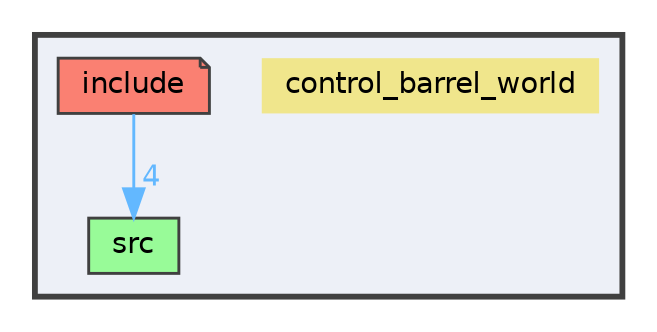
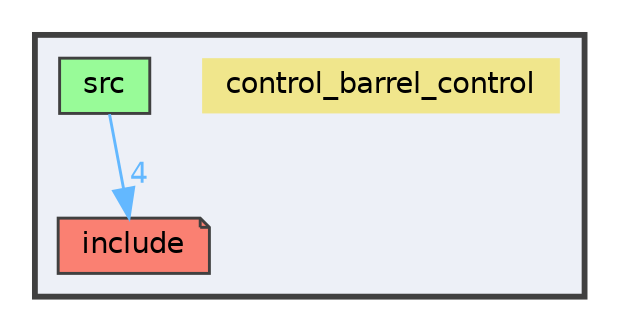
(430, 86) -> (381, 86)
(134, 151) -> (117, 151)
